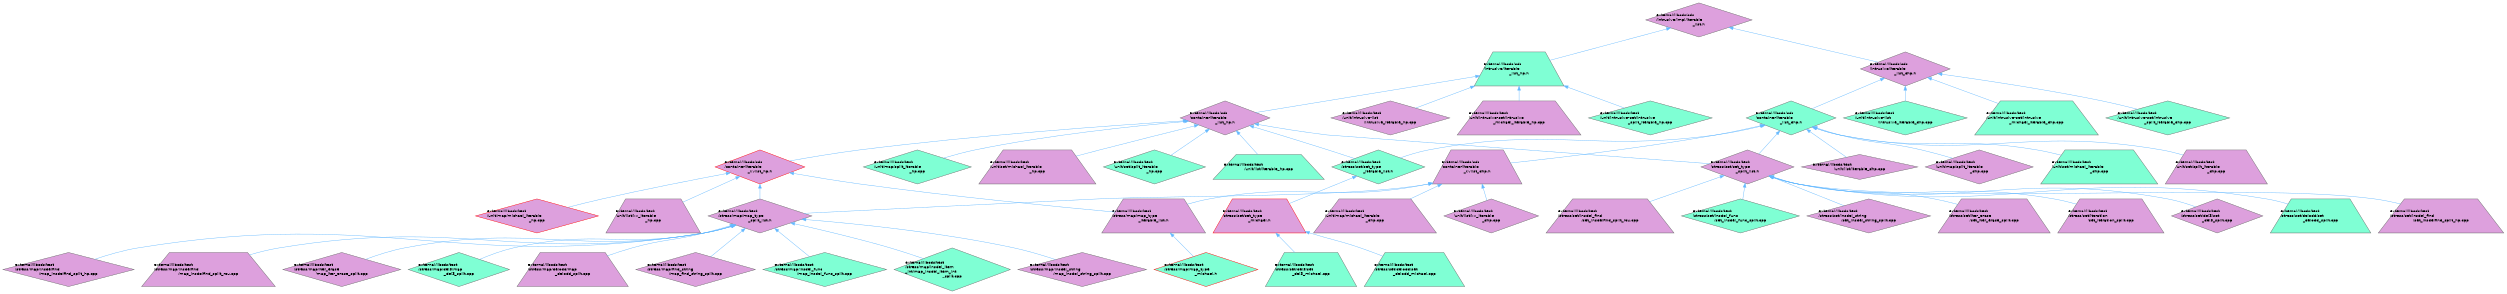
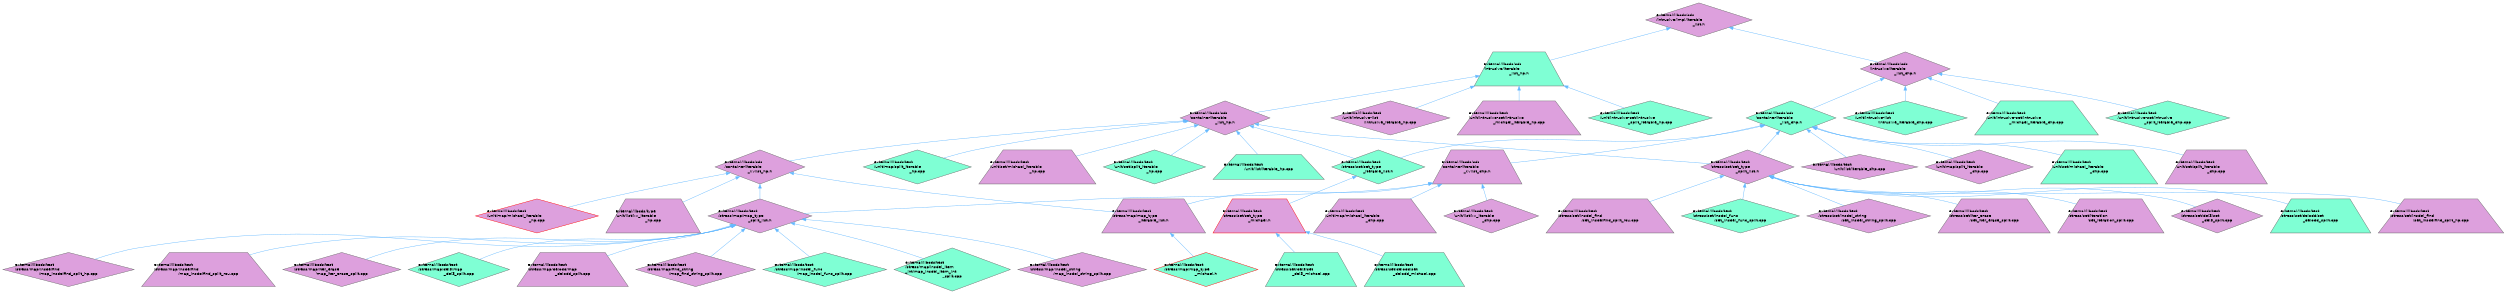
(760, 167) -> (760, 167)
(653, 216) -> (653, 216)
